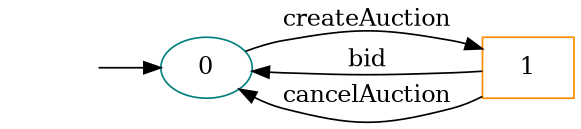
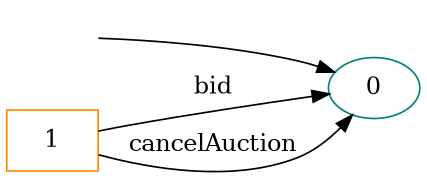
(355, 31) -> none
